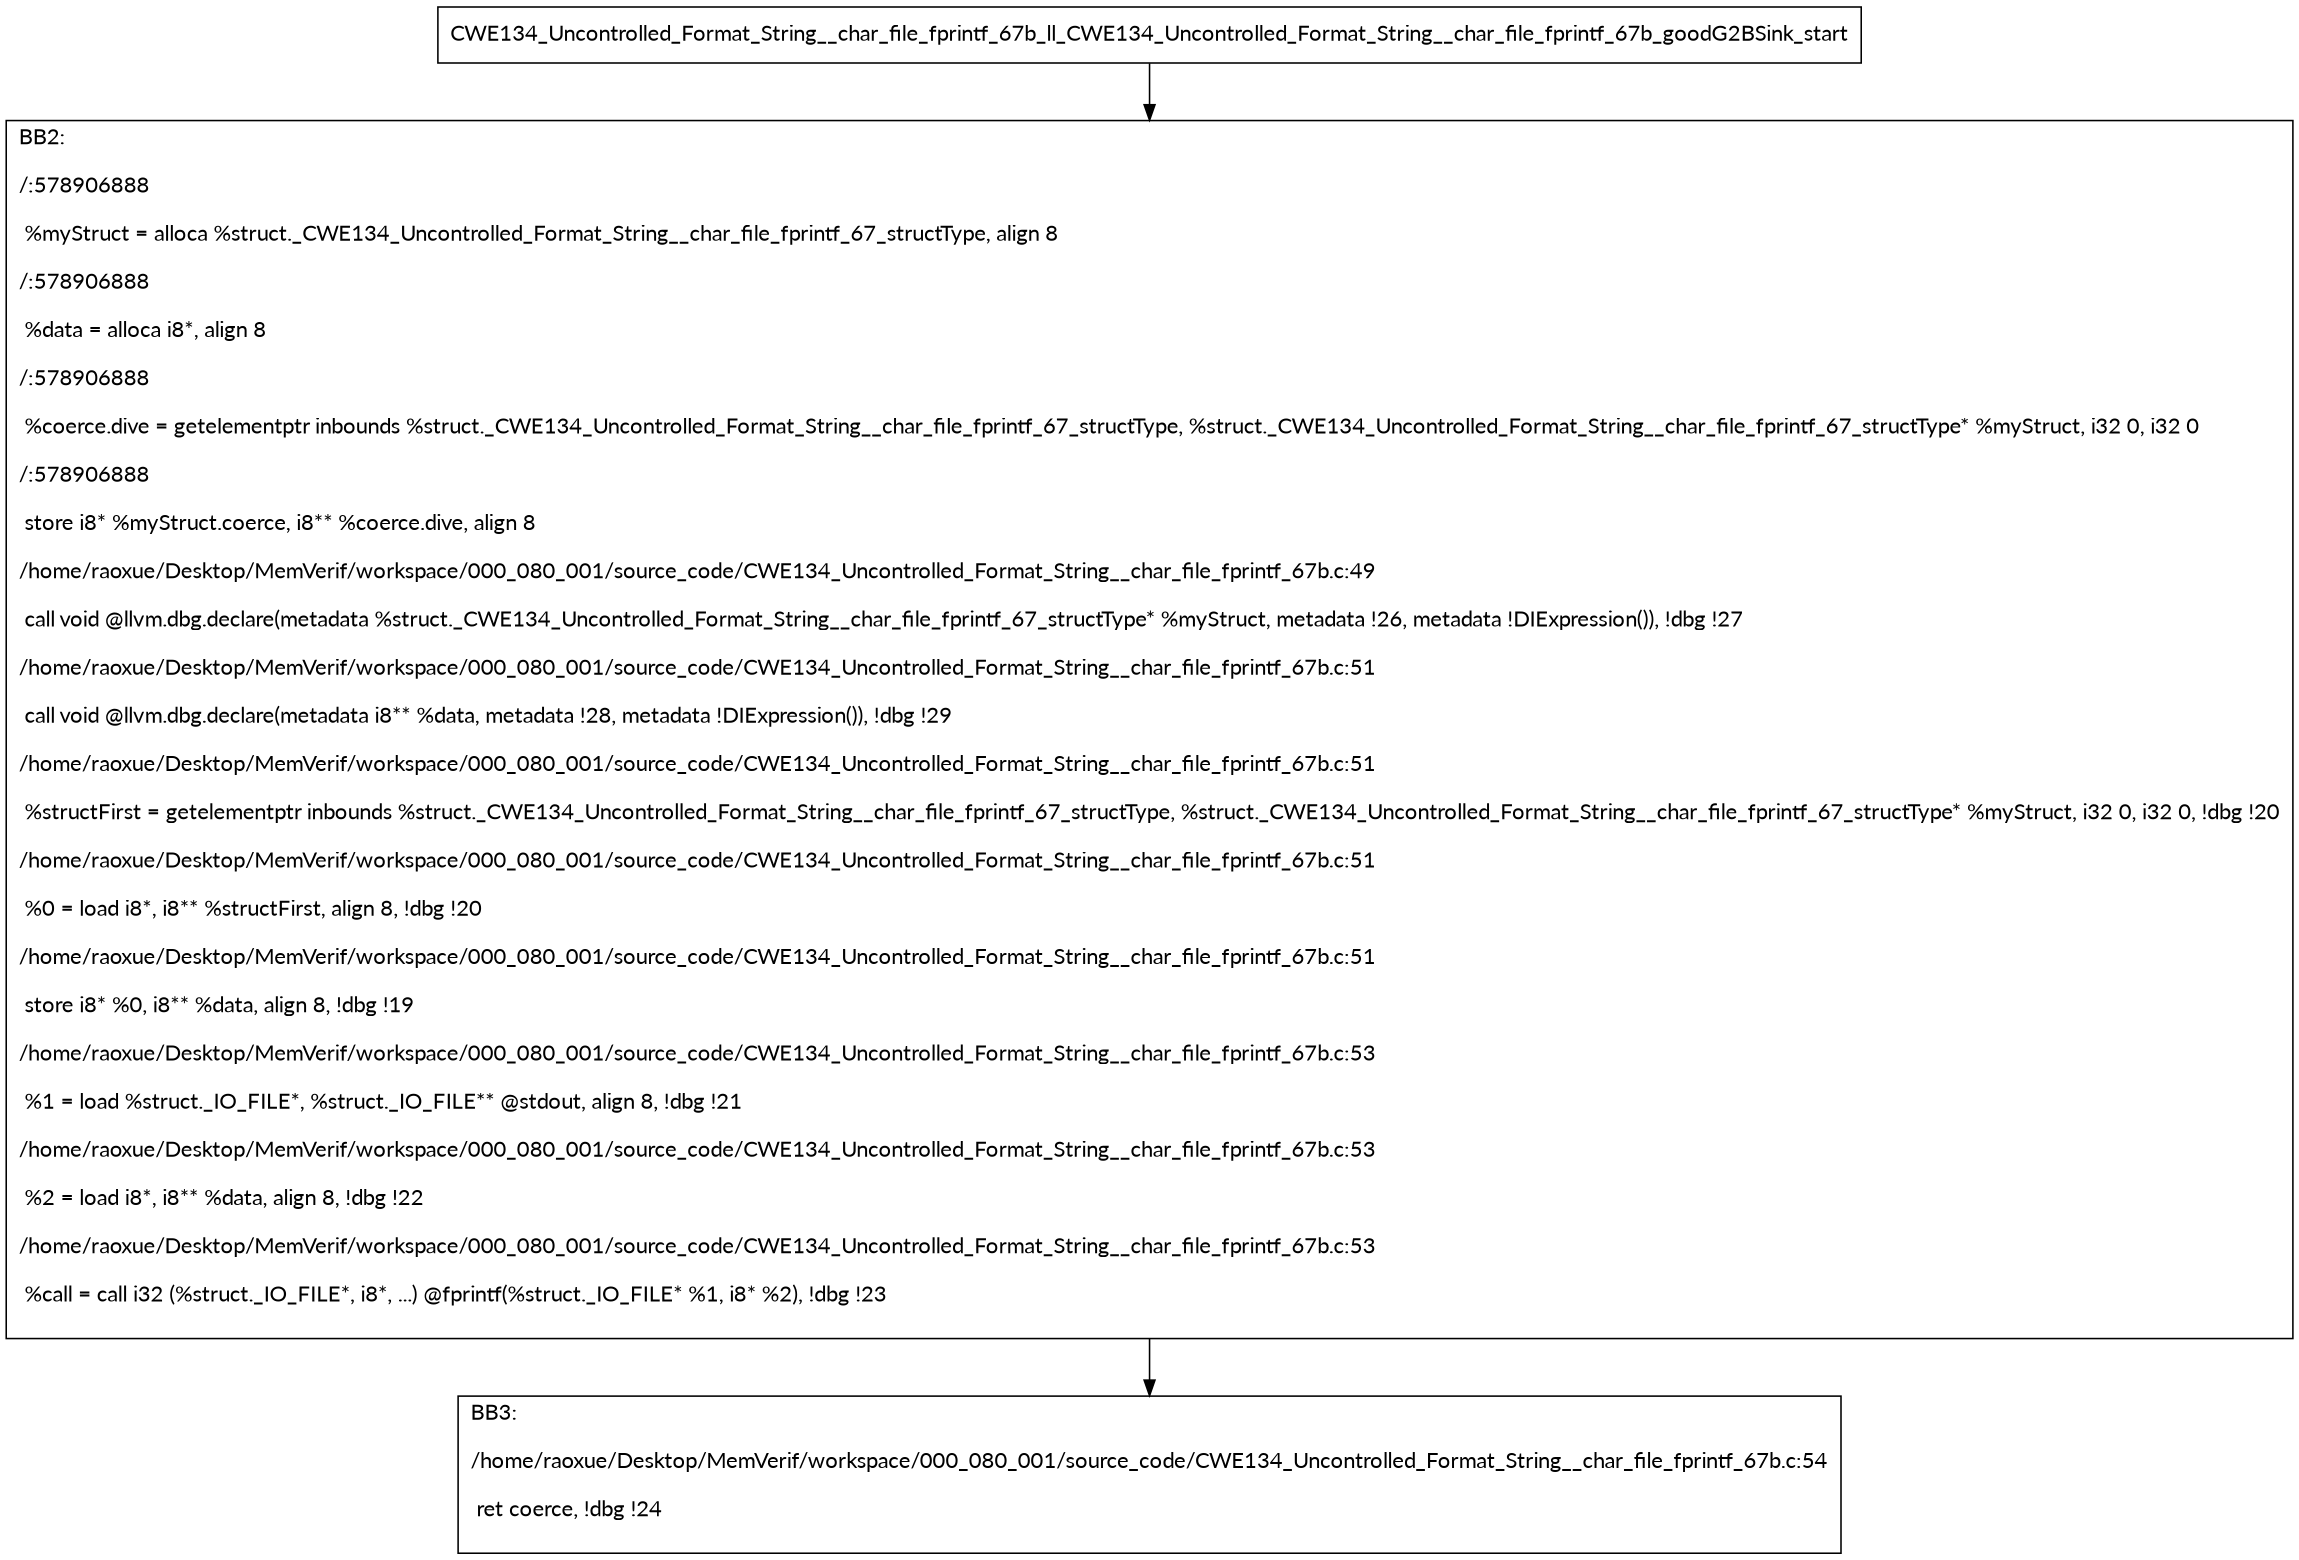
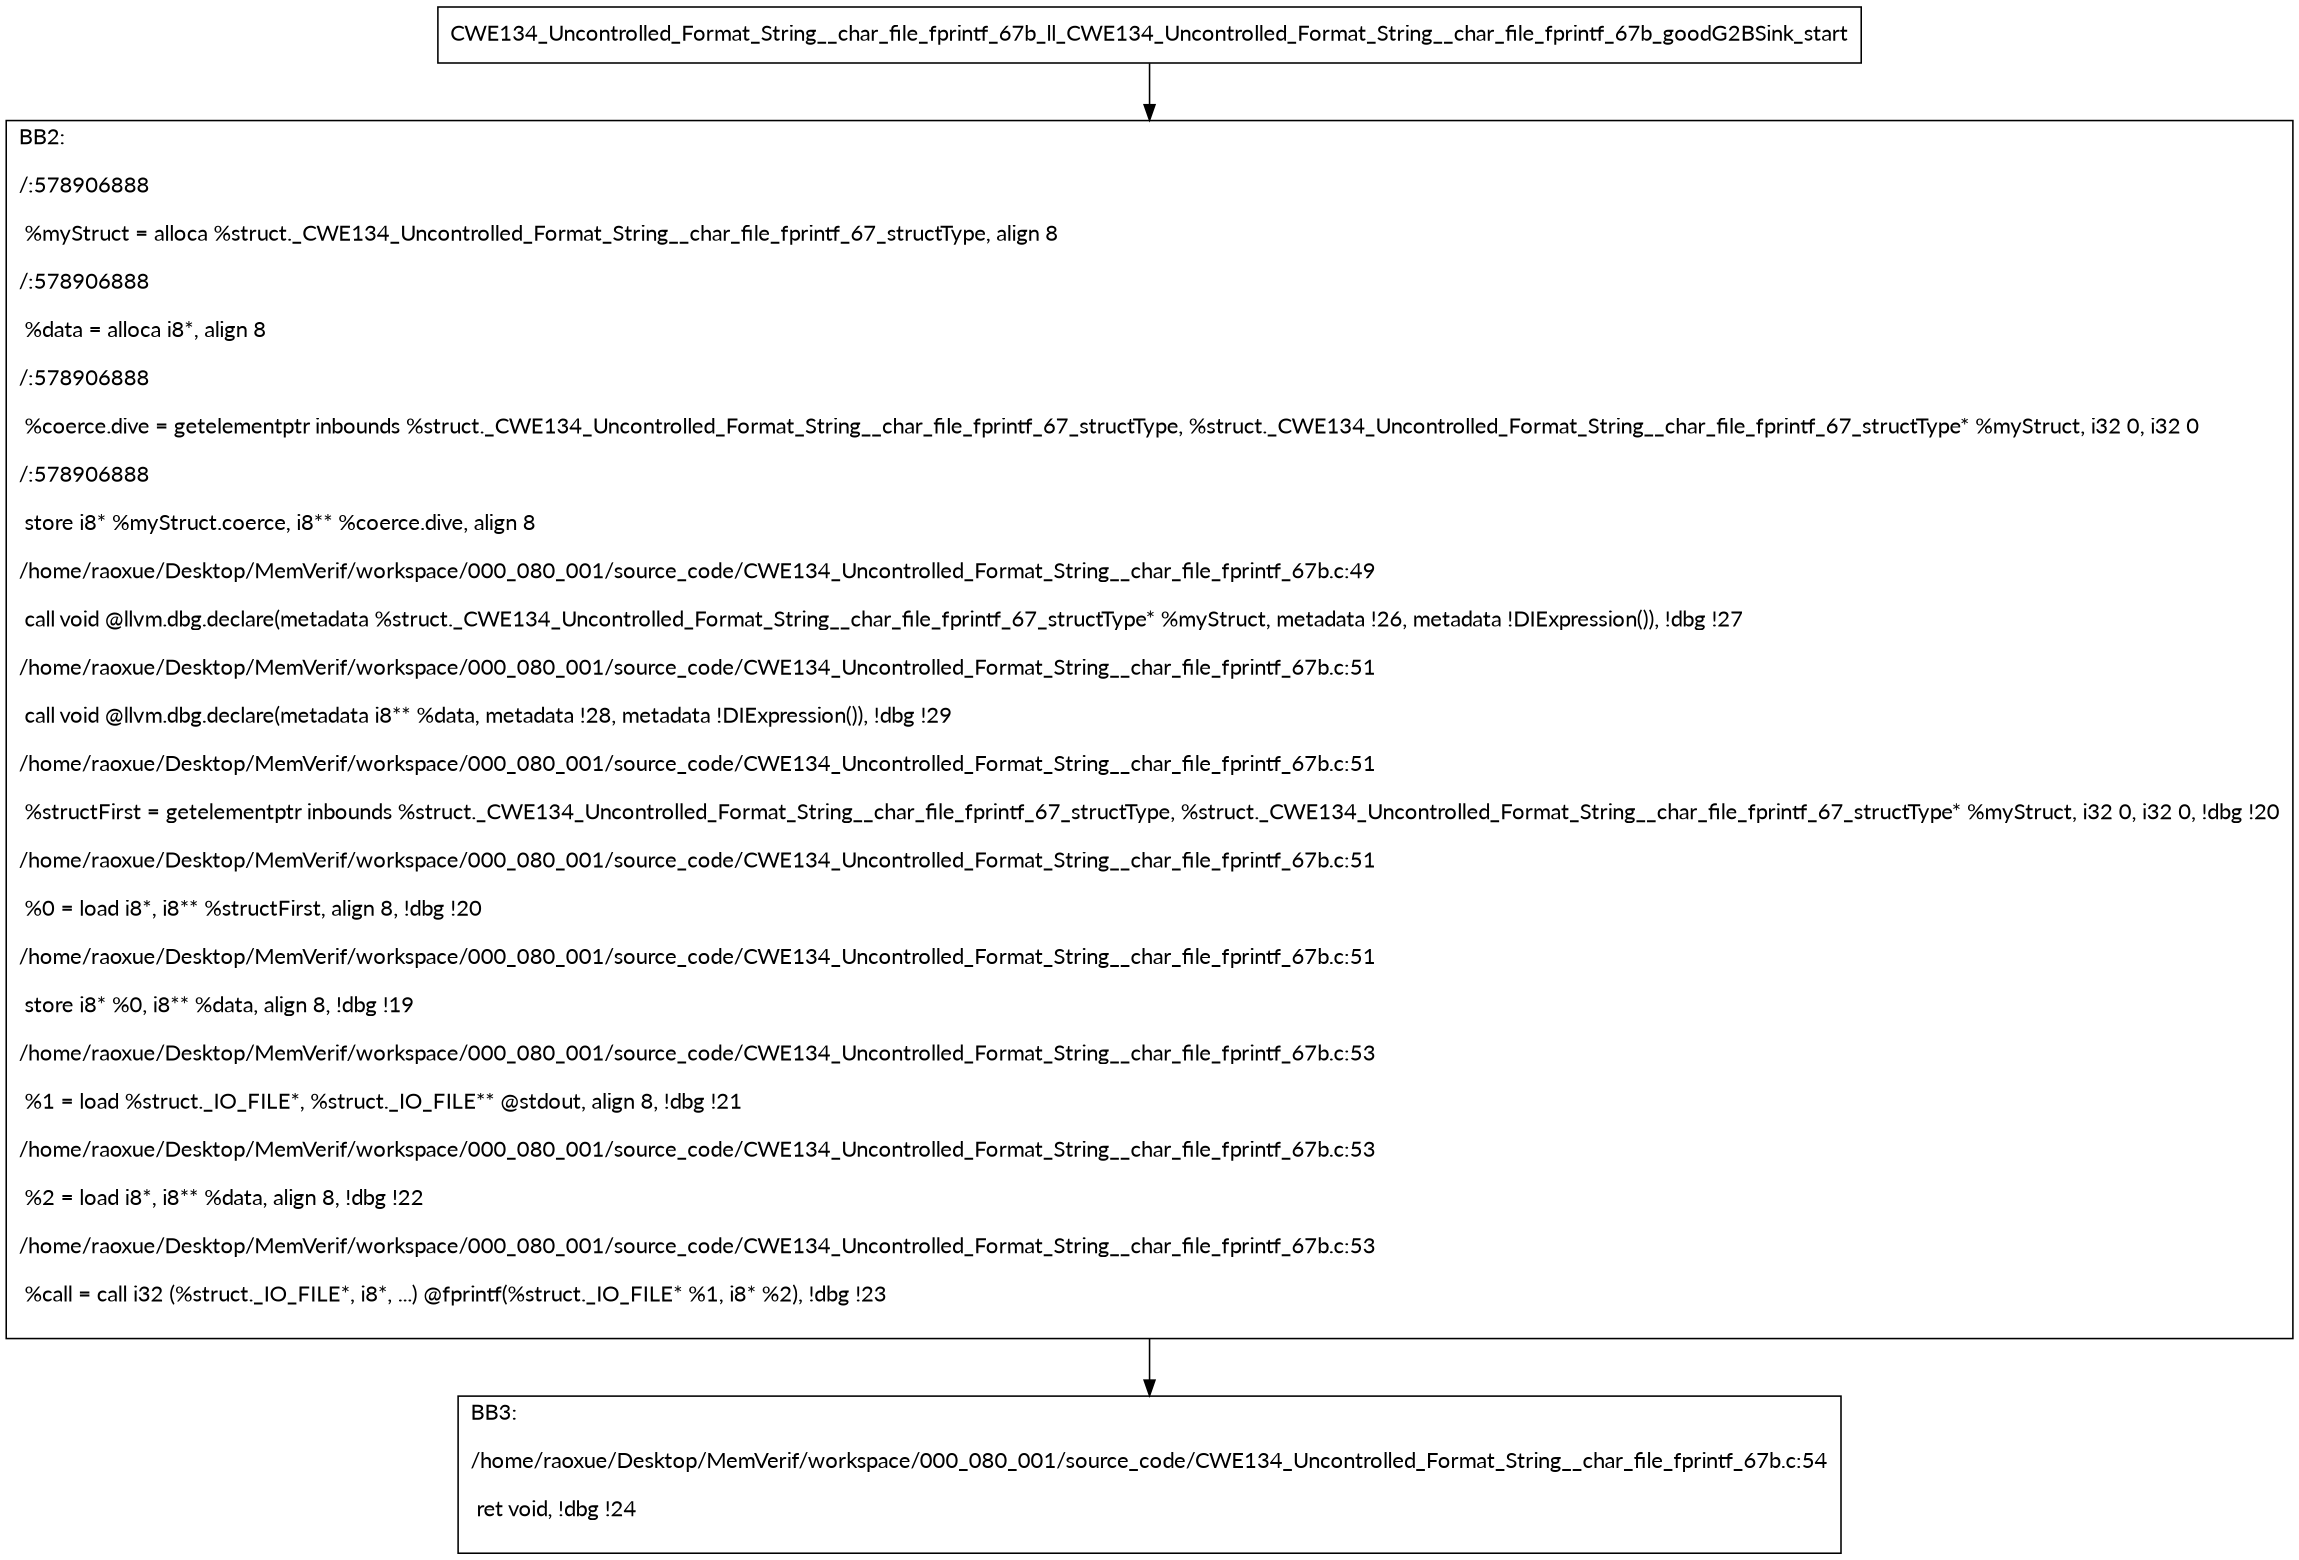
(567, 1510) -> (554, 1510)
